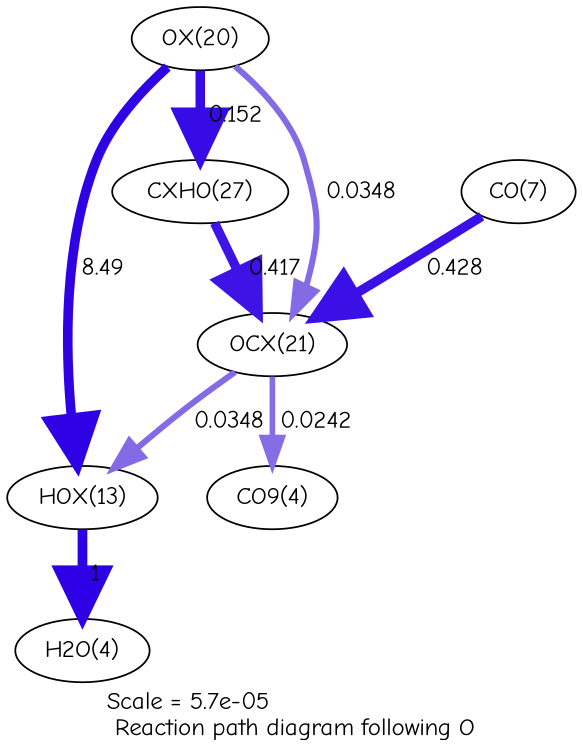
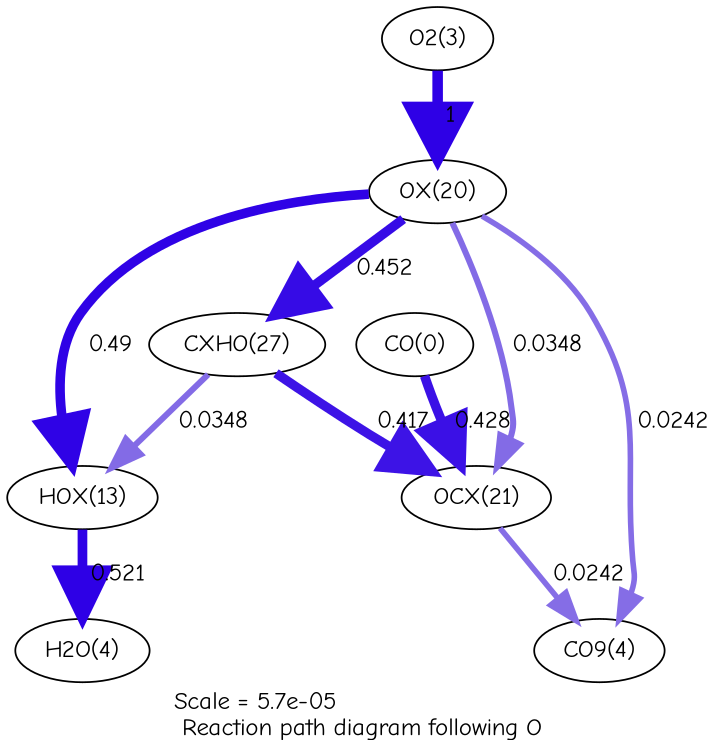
none -> (438, 39)
(232, 115) -> (381, 268)
(519, 192) -> (415, 345)
(99, 268) -> (107, 345)
none -> (620, 377)
(185, 409) -> (171, 411)
(91, 574) -> (114, 574)
